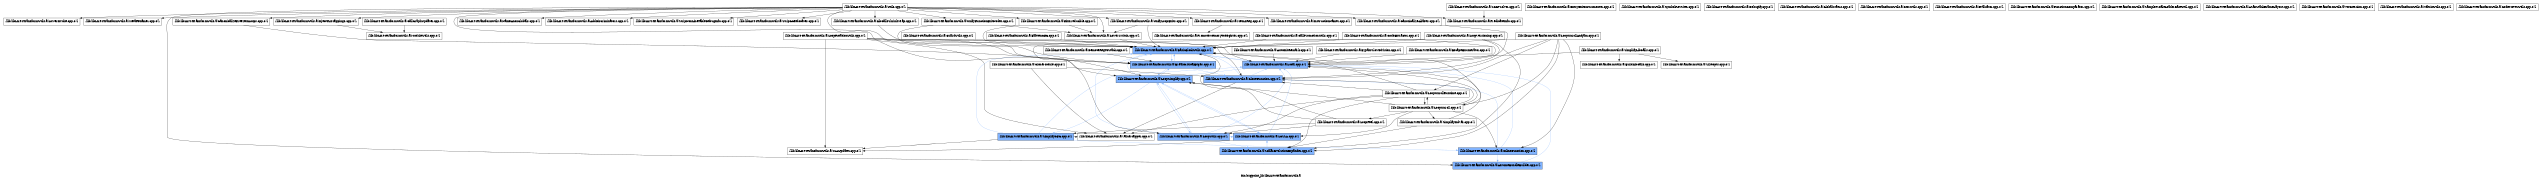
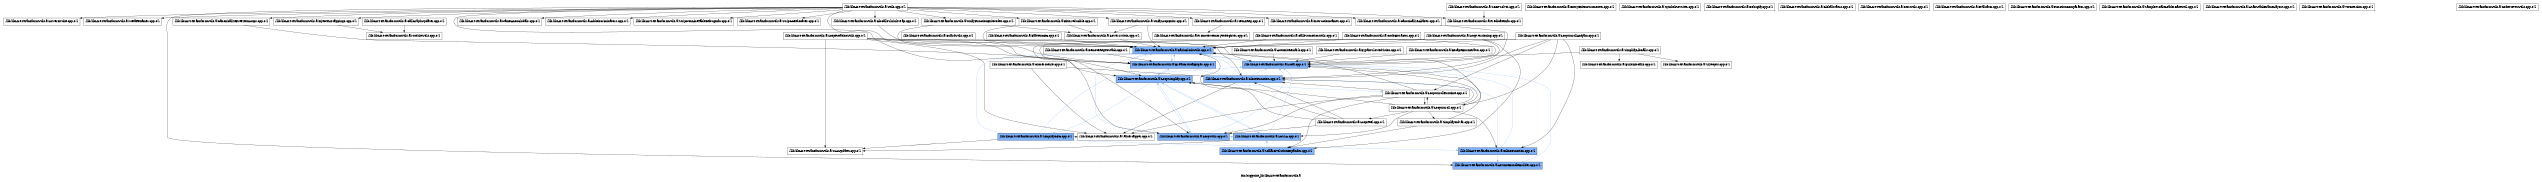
(2416, 7) -> none
(1010, 11) -> none
(1220, 71) -> (1287, 87)
(1195, 127) -> (1300, 100)
(1461, 136) -> (1190, 41)
